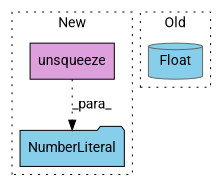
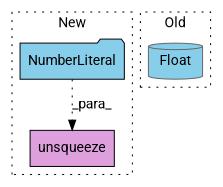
(72, 100) -> (72, 100)
